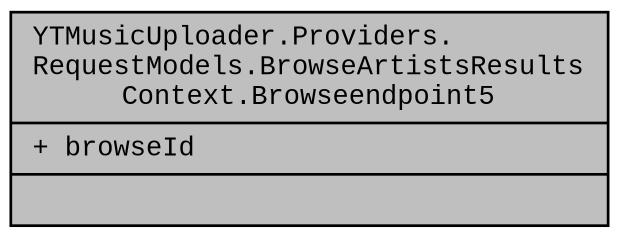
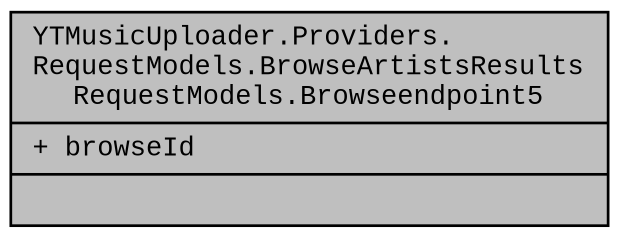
(309, 96) -> (309, 96)
